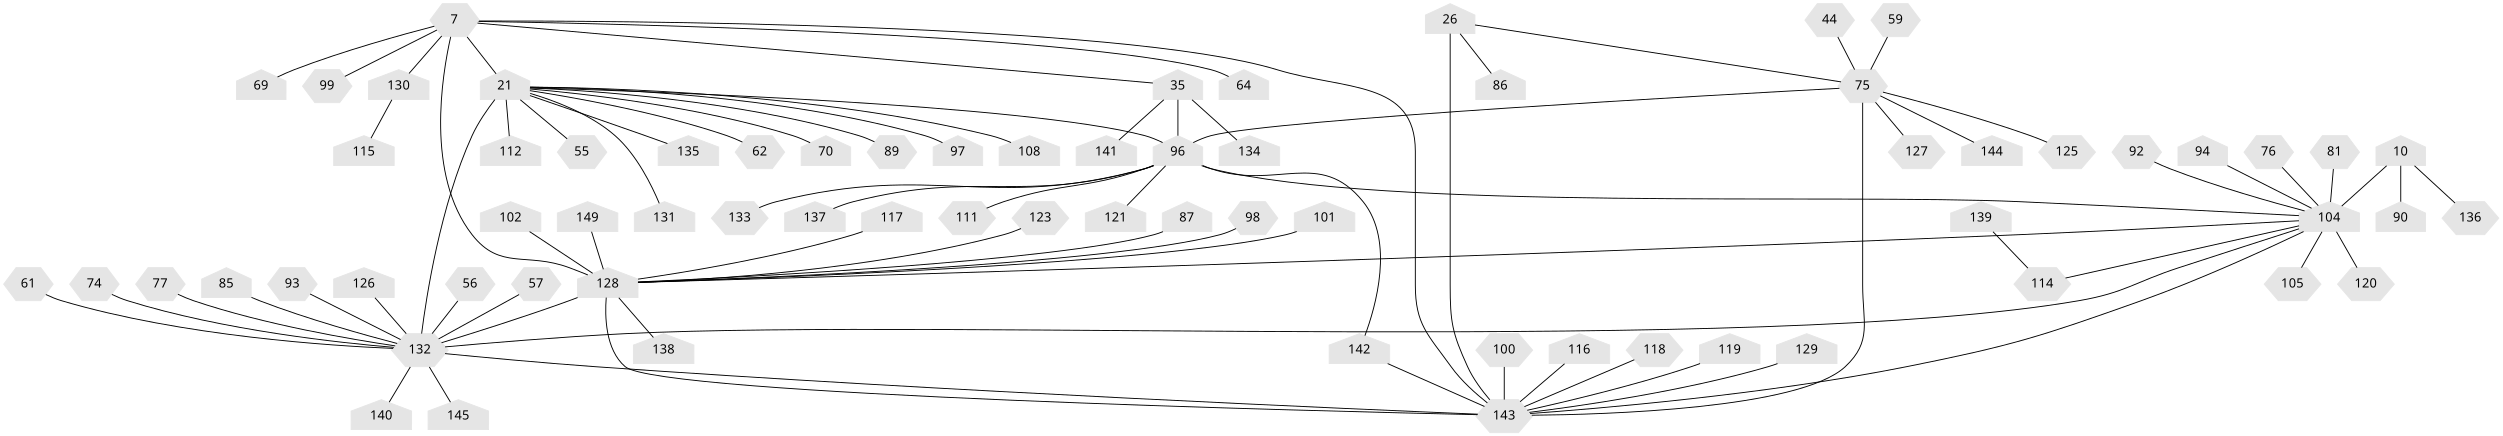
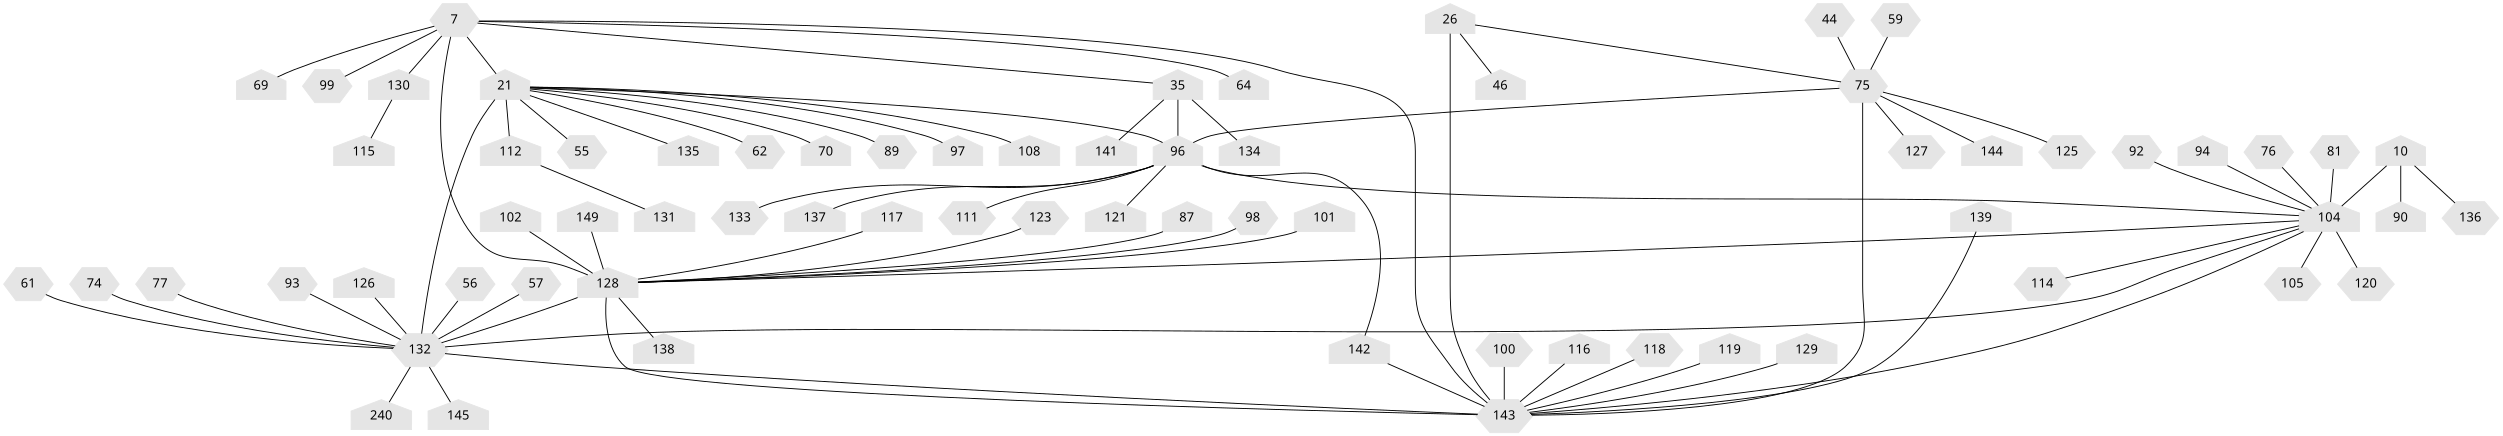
(1501, 86) -> (1501, 86)
(610, 131) -> (593, 187)
(2010, 250) -> (1877, 366)
(226, 284) -> none
(381, 416) -> (381, 416)
